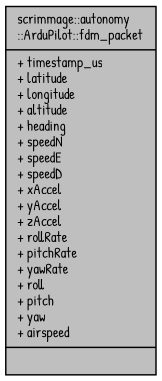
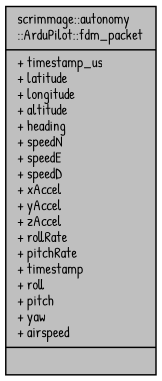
(43, 269) -> (51, 269)
